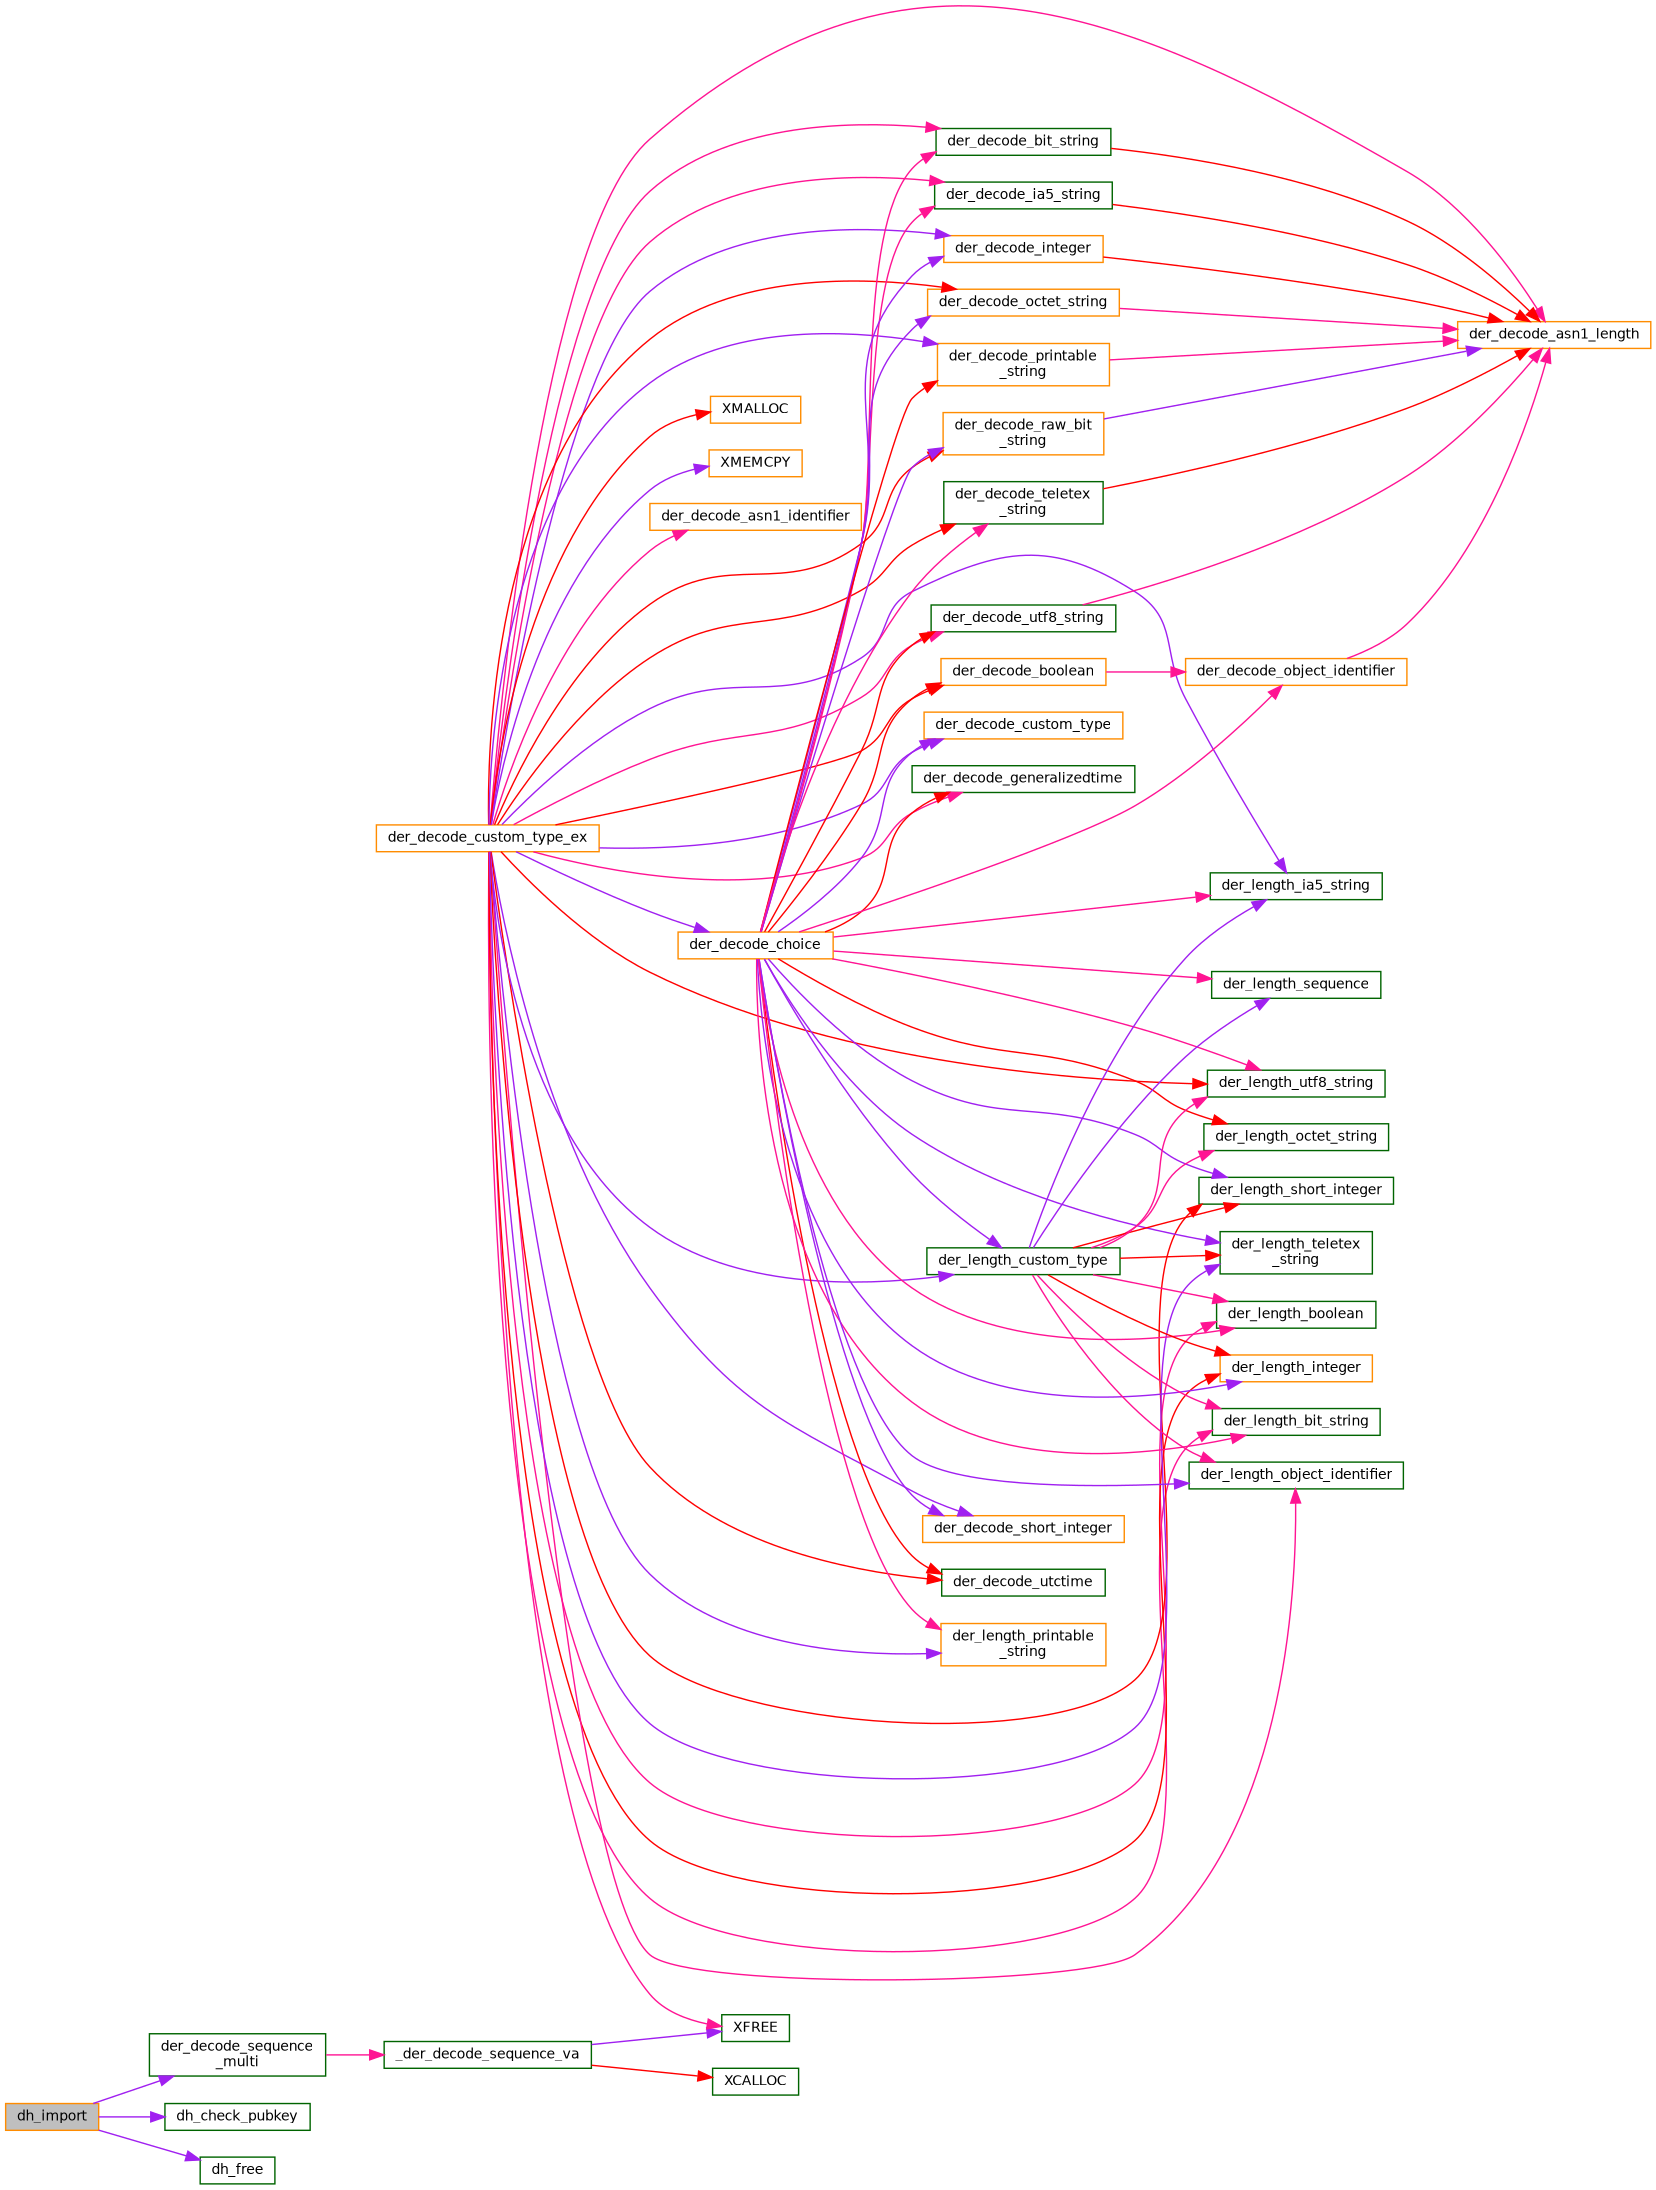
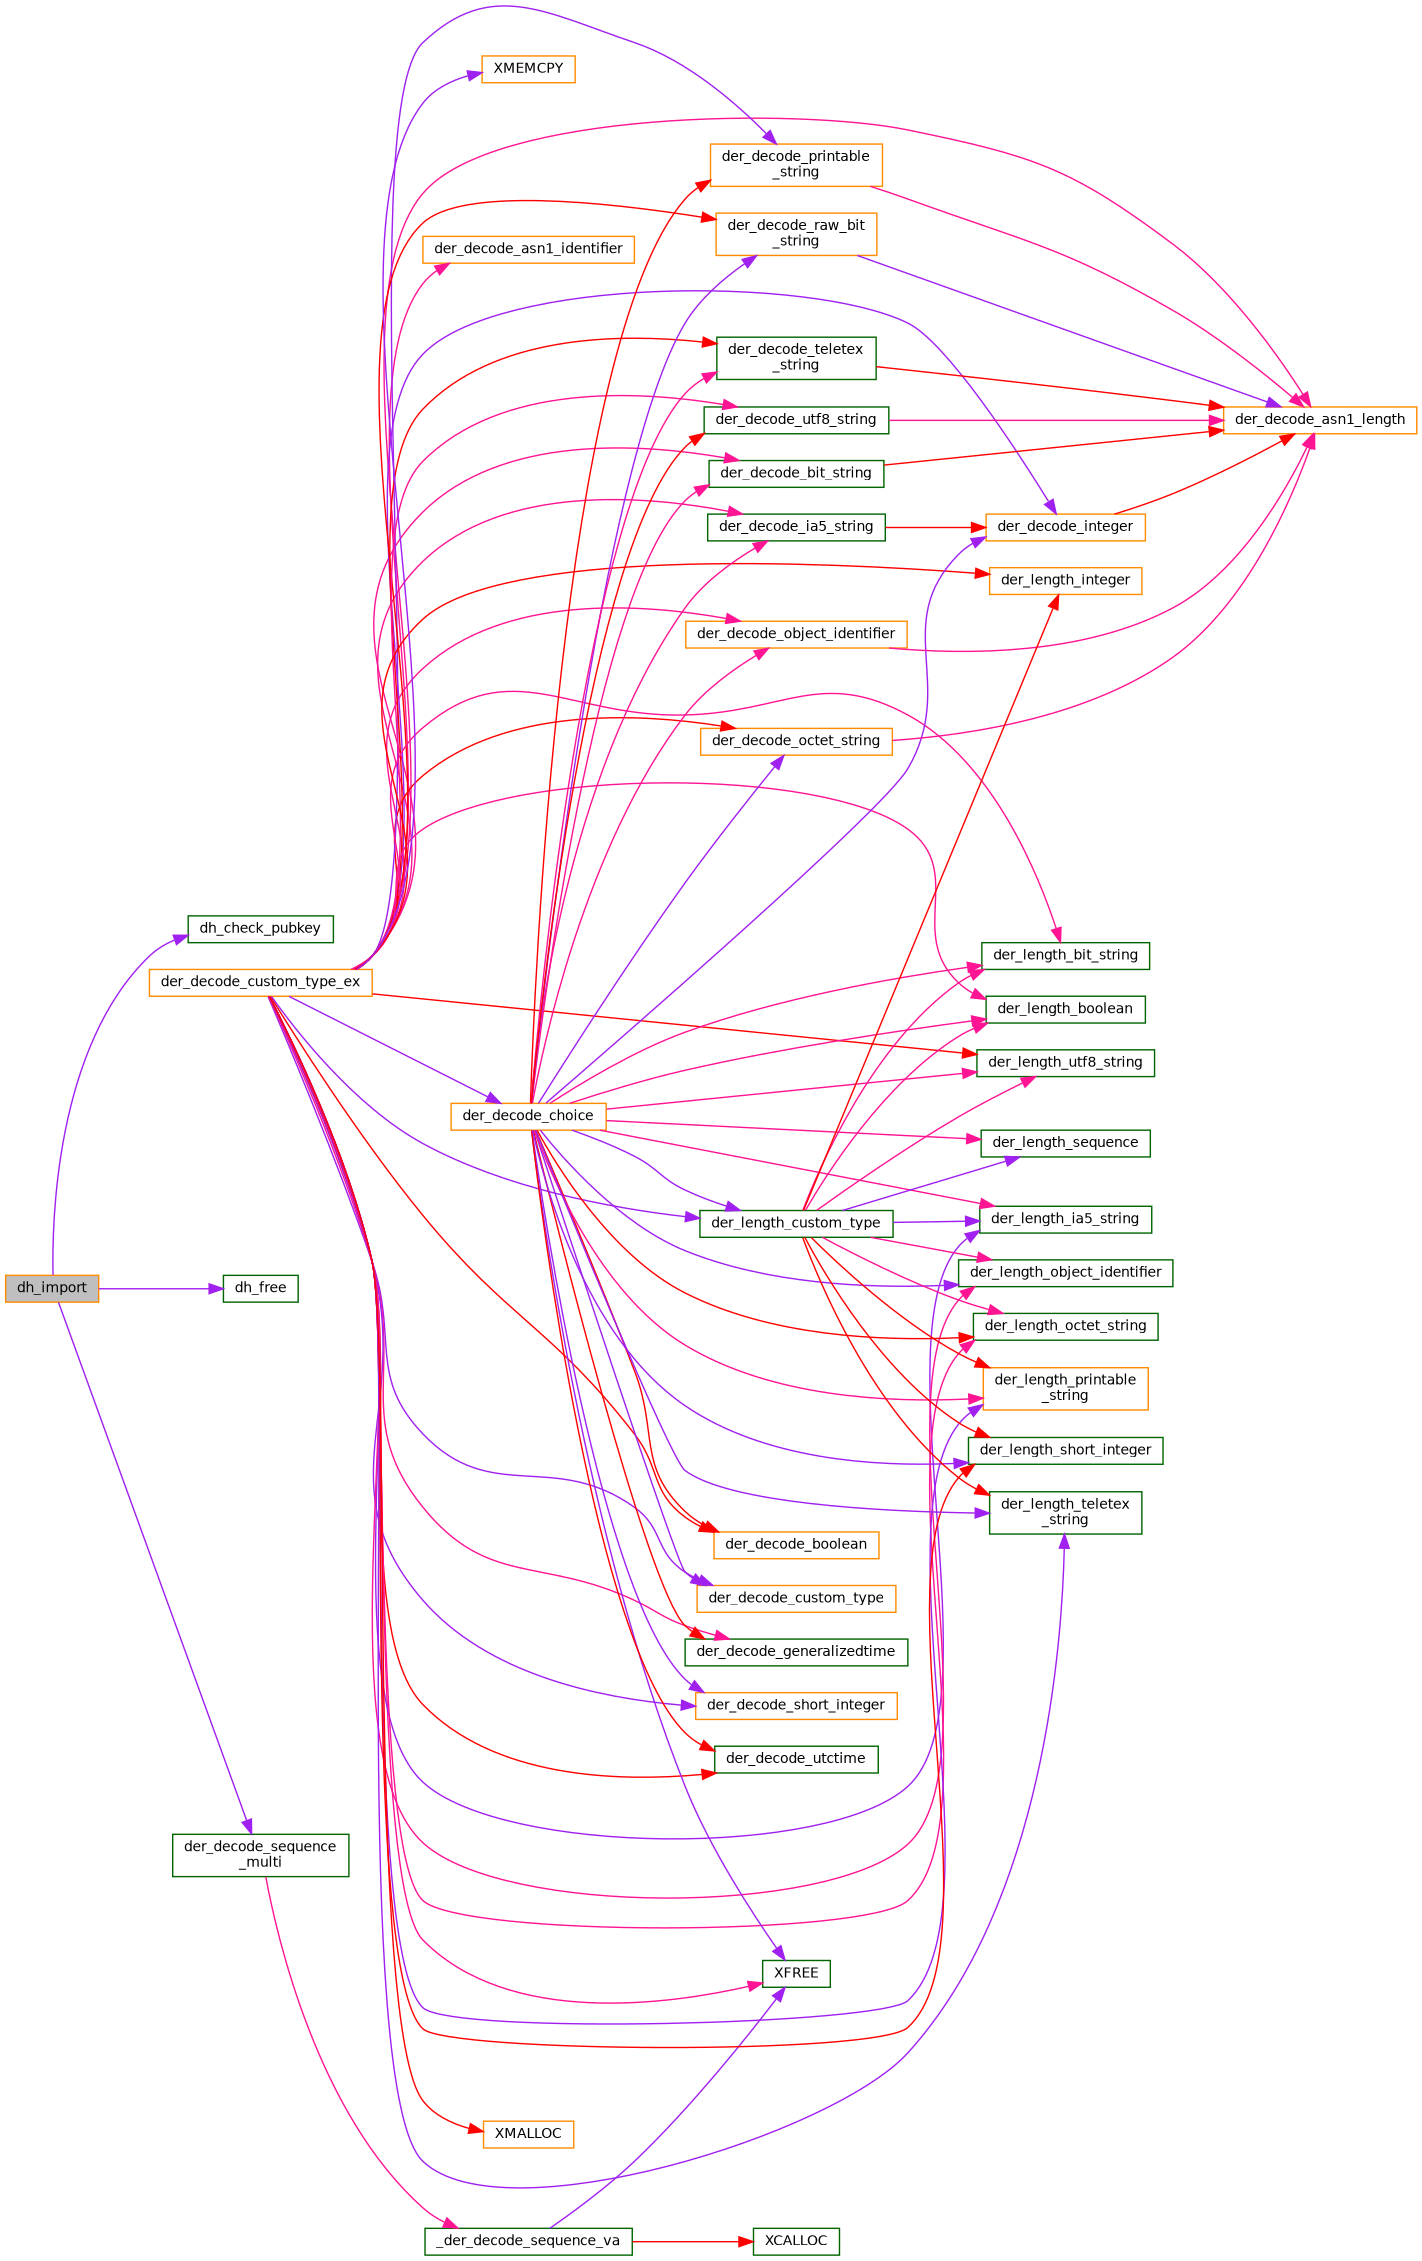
(1320, 241) -> (928, 528)
(1139, 672) -> (431, 662)
none -> (889, 1306)
(874, 1311) -> (661, 1718)
none -> (484, 1917)
